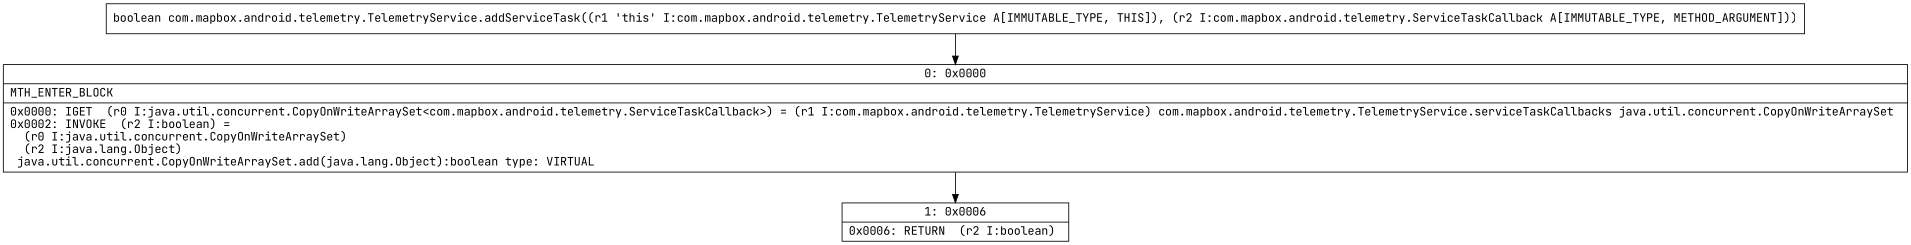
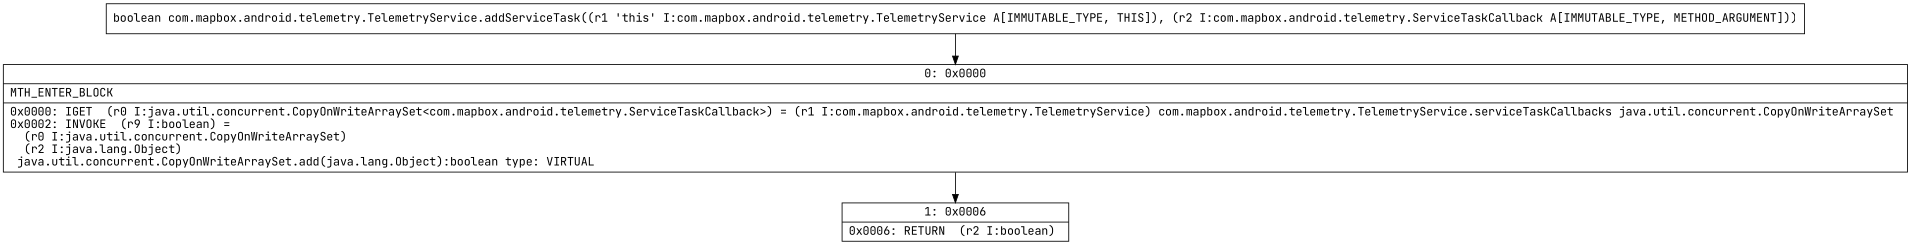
(124, 125) -> (124, 125)
